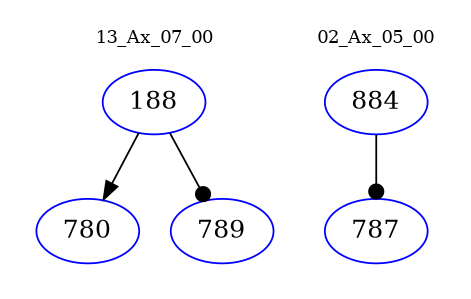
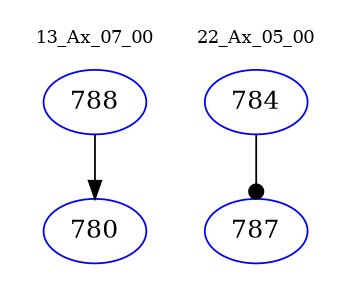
(376, 39) -> (256, 39)
(154, 102) -> (95, 102)
(376, 102) -> (256, 102)
(222, 231) -> none
